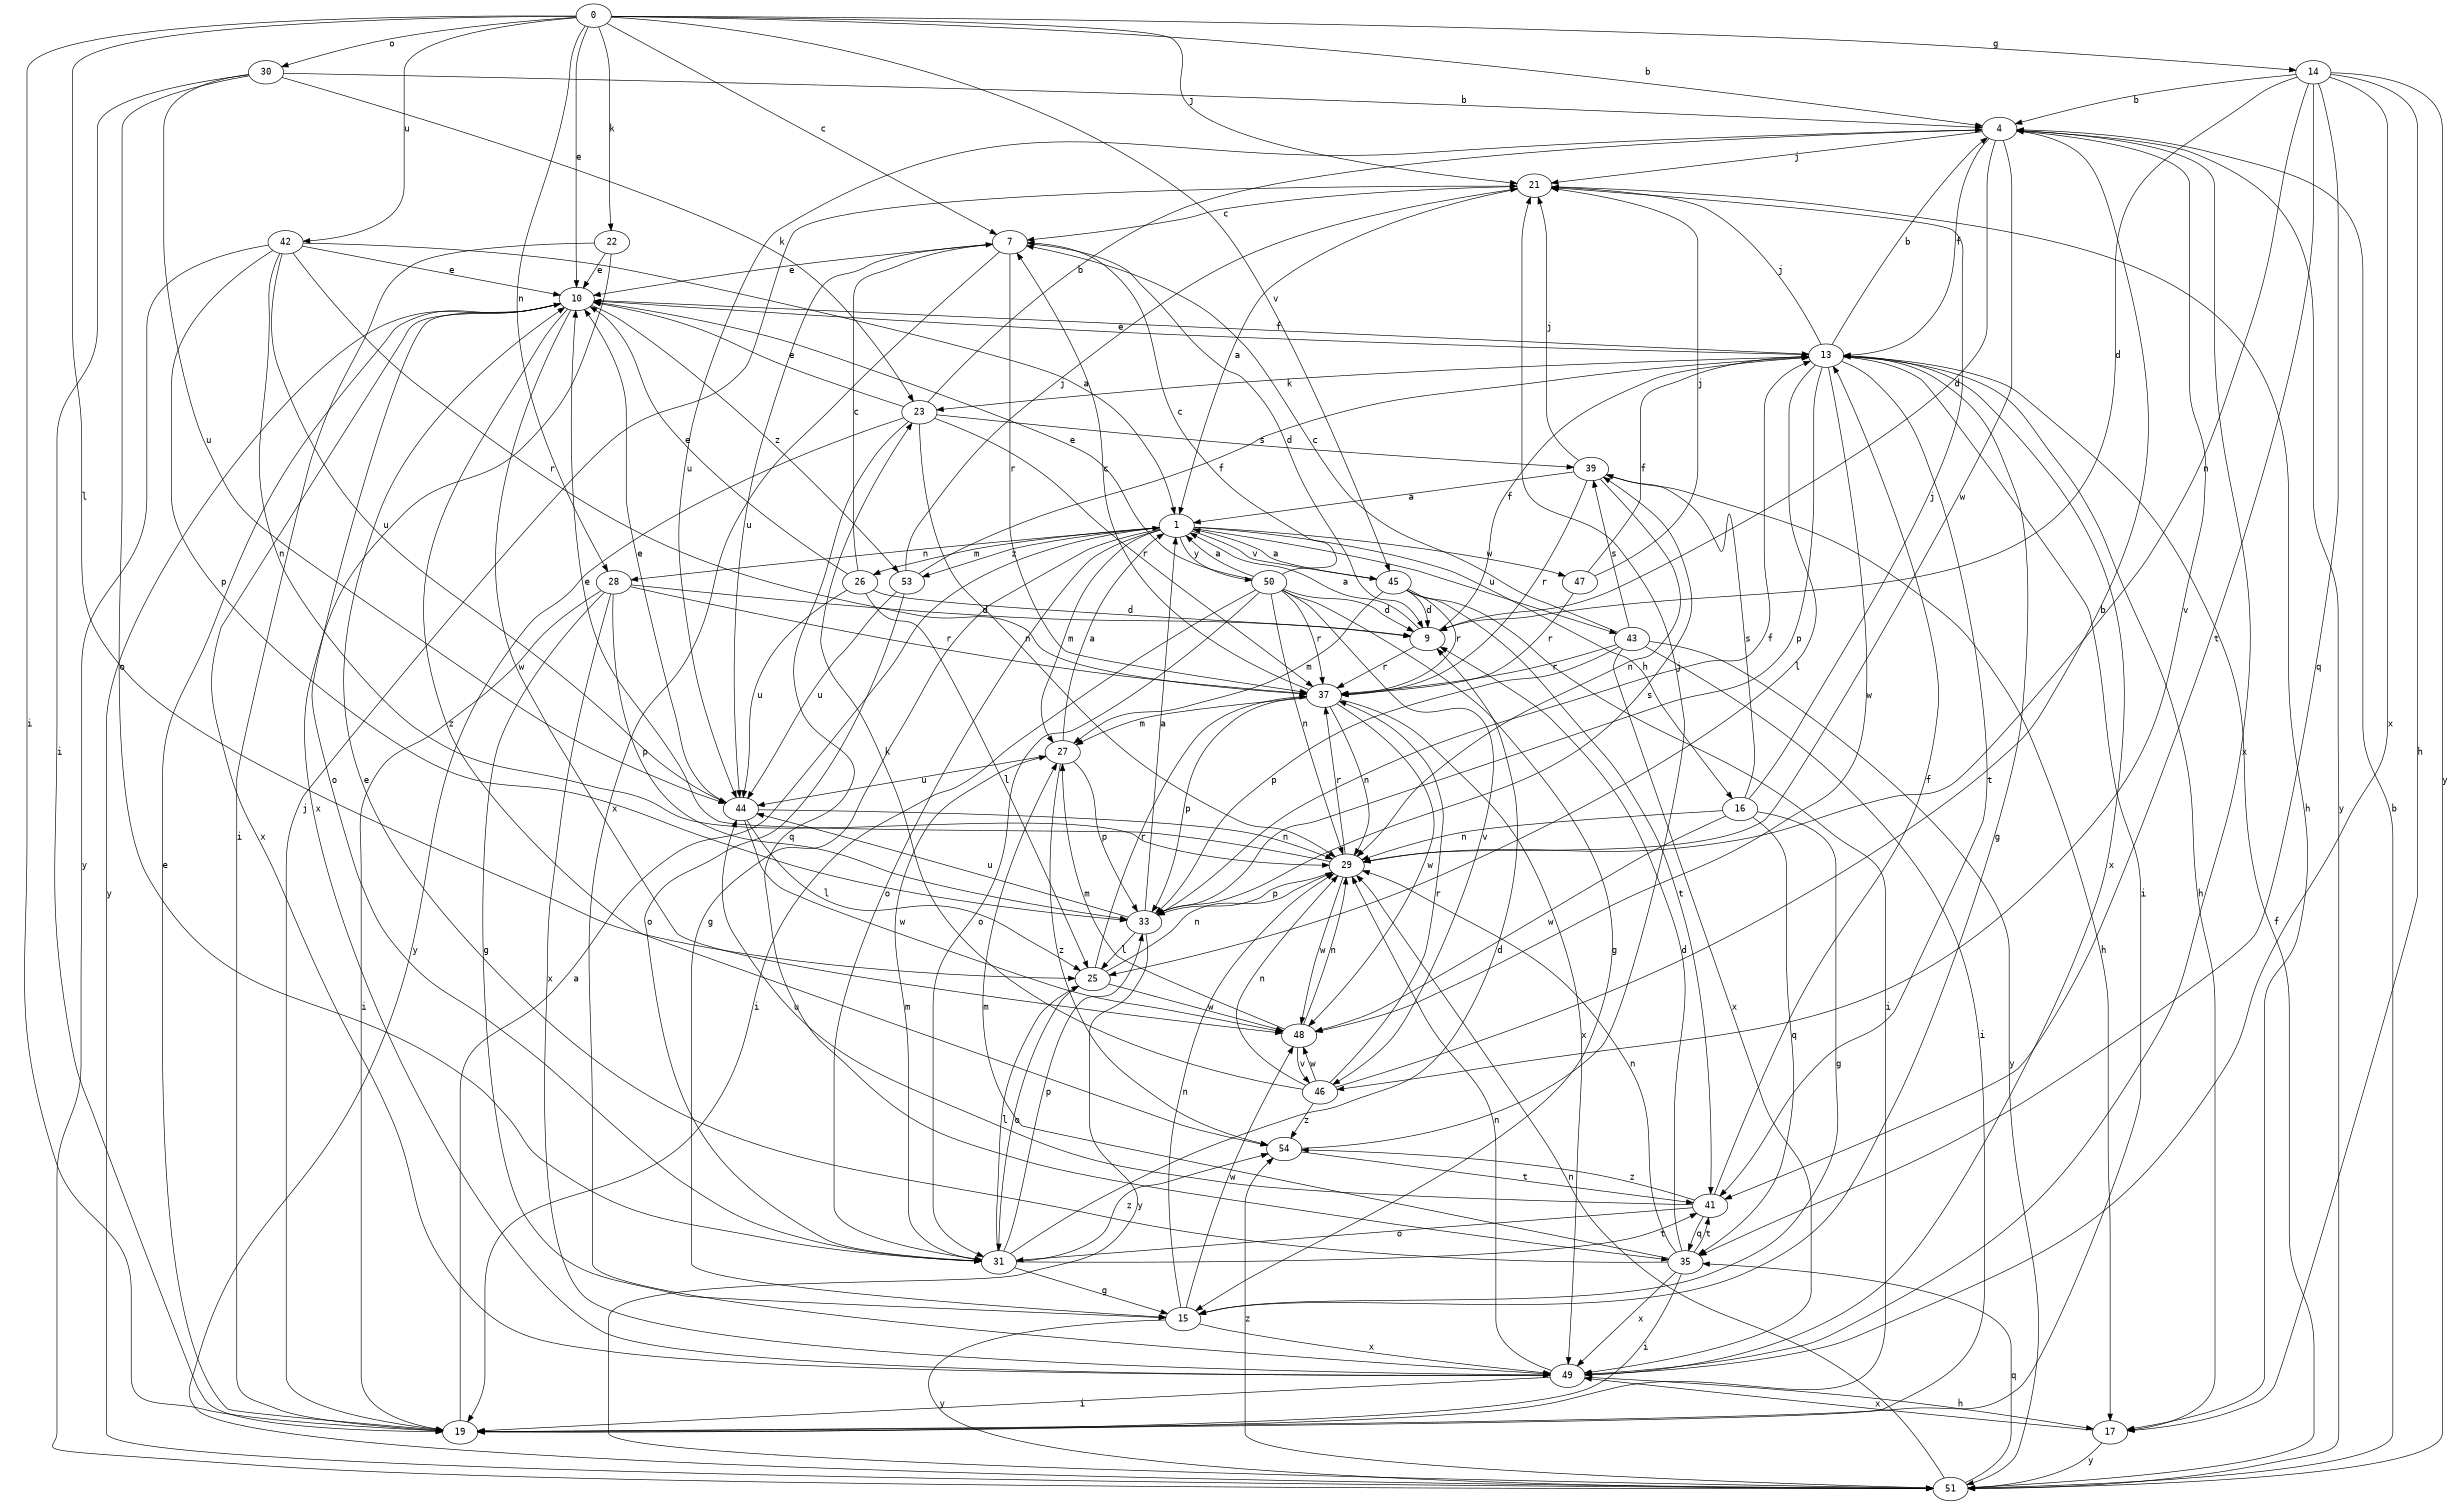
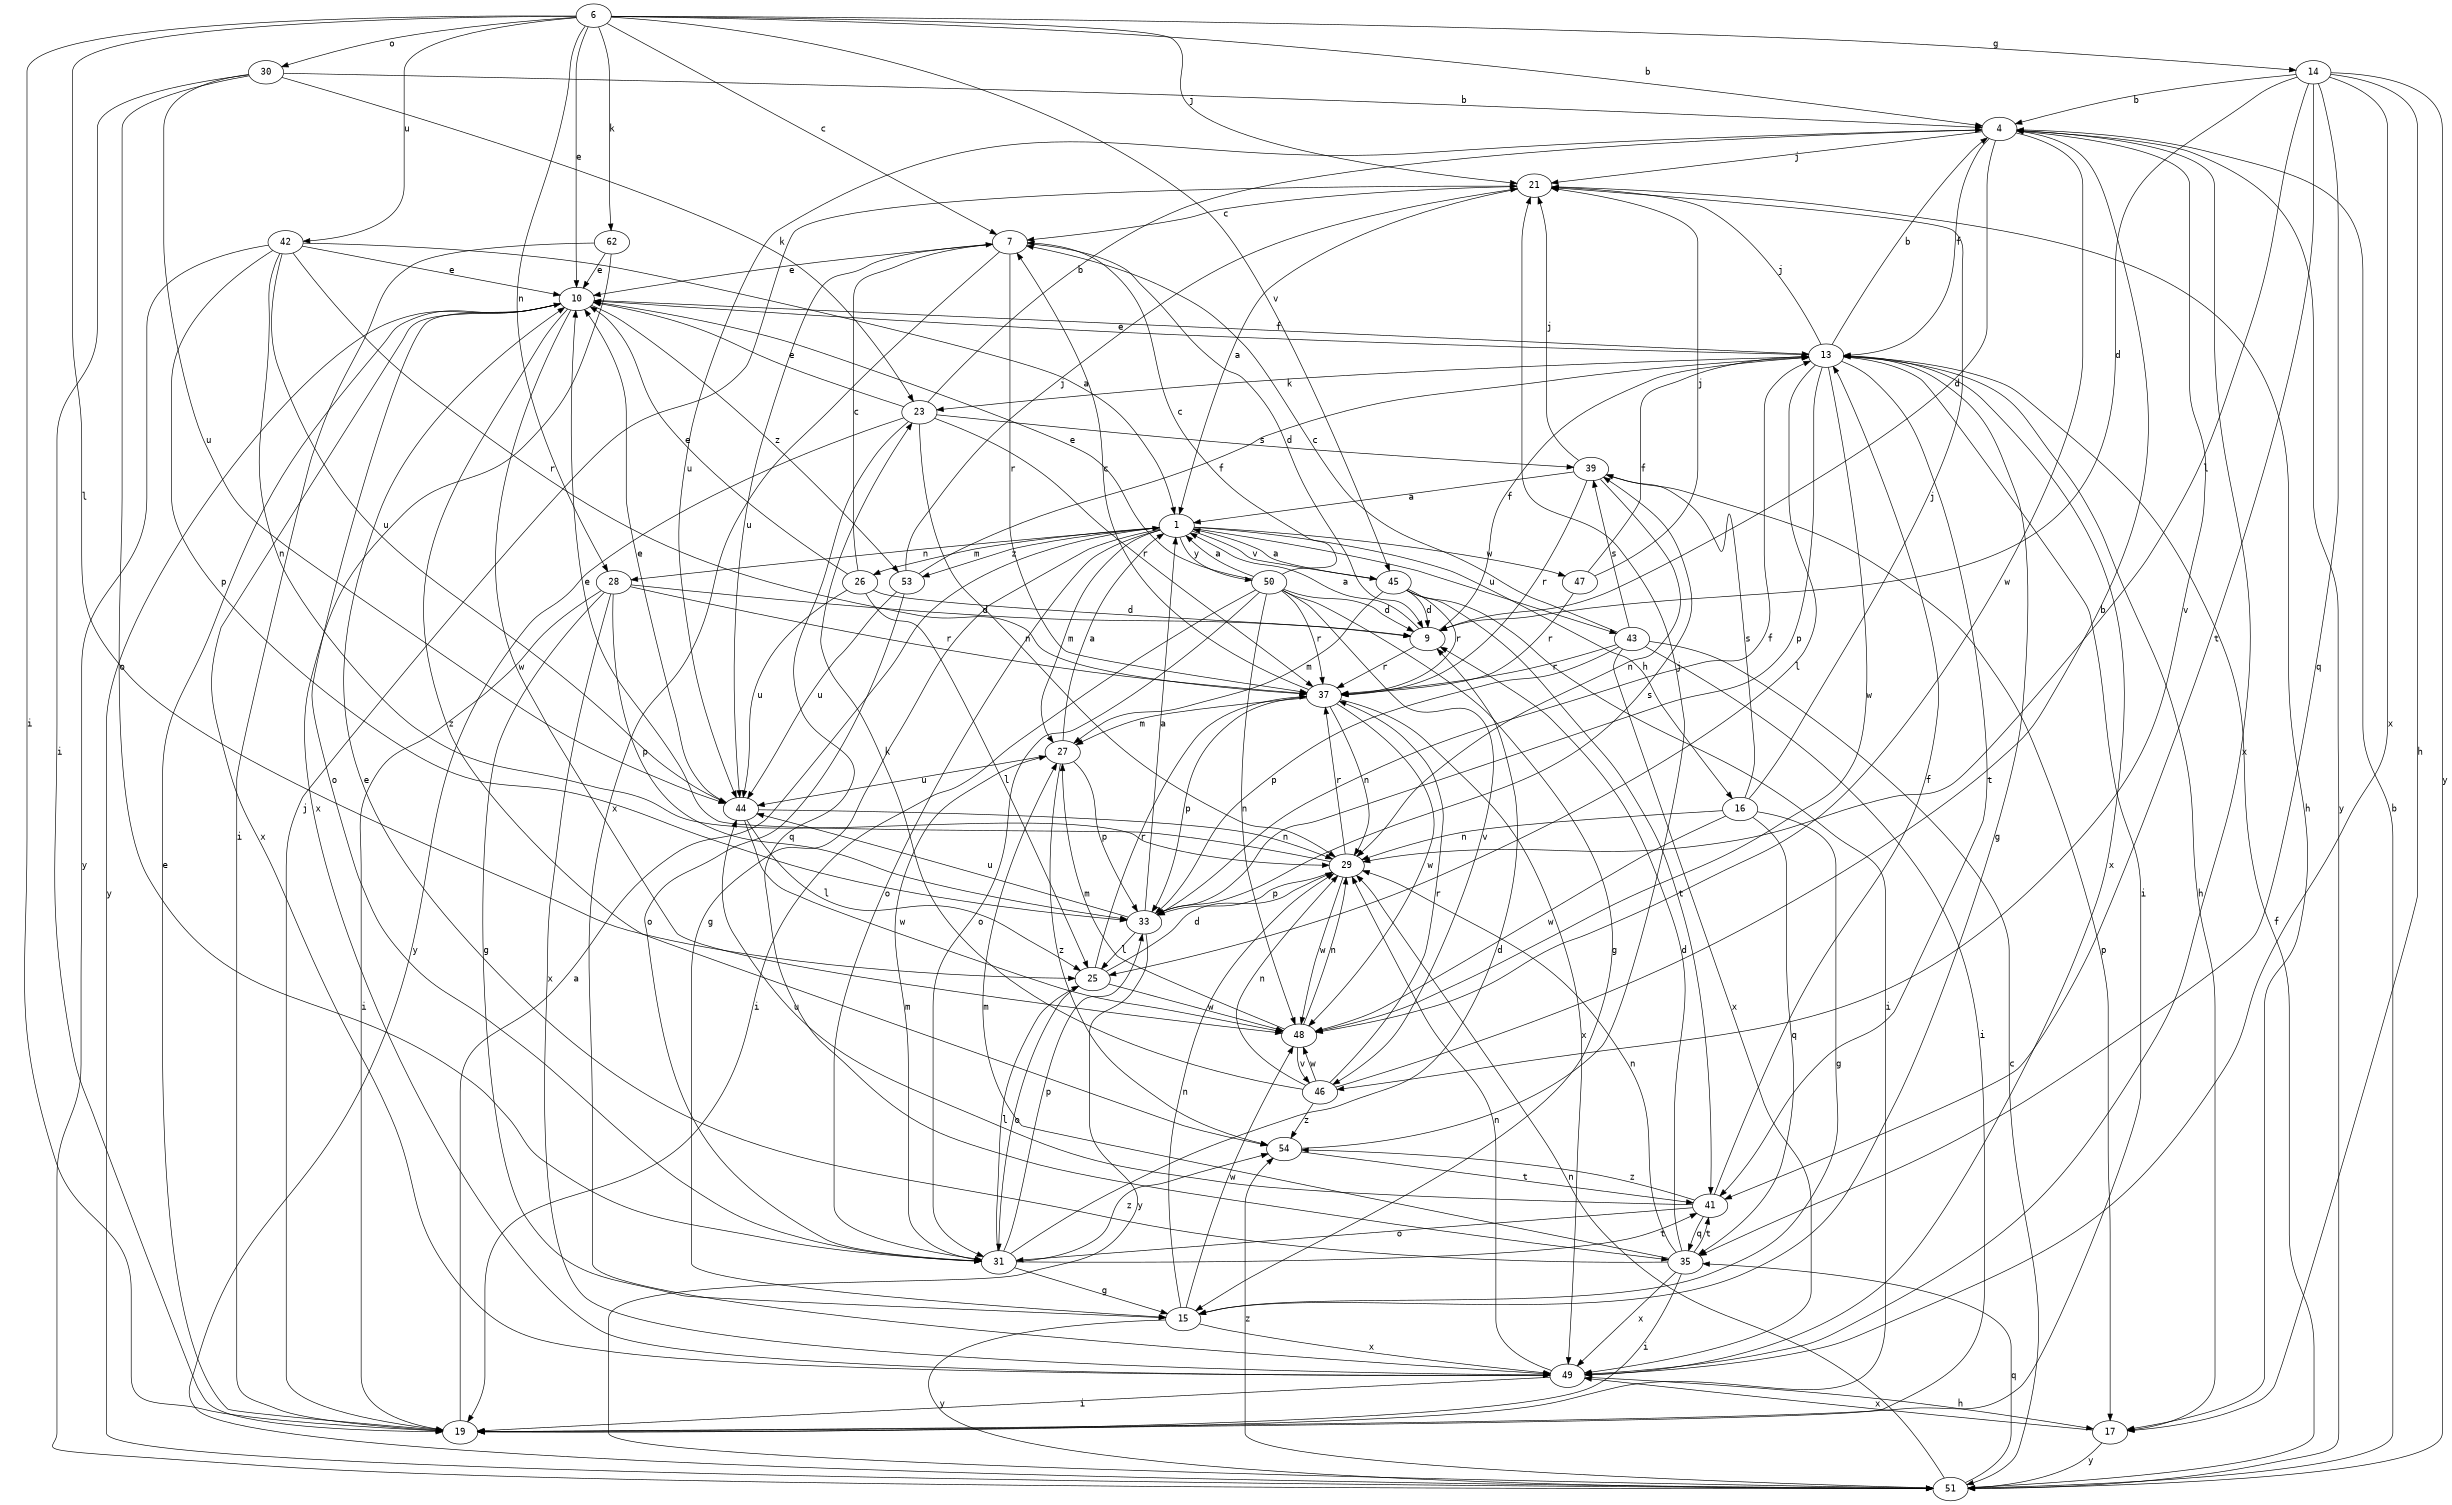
(594, 16) -> (594, 16)
(612, 242) -> (612, 242)
(2206, 469) -> (2206, 469)
(1858, 674) -> (1906, 722)
(1301, 722) -> (1242, 809)
(1197, 922) -> (1197, 922)
(2104, 951) -> (2104, 951)
(2012, 1064) -> (2012, 1064)
